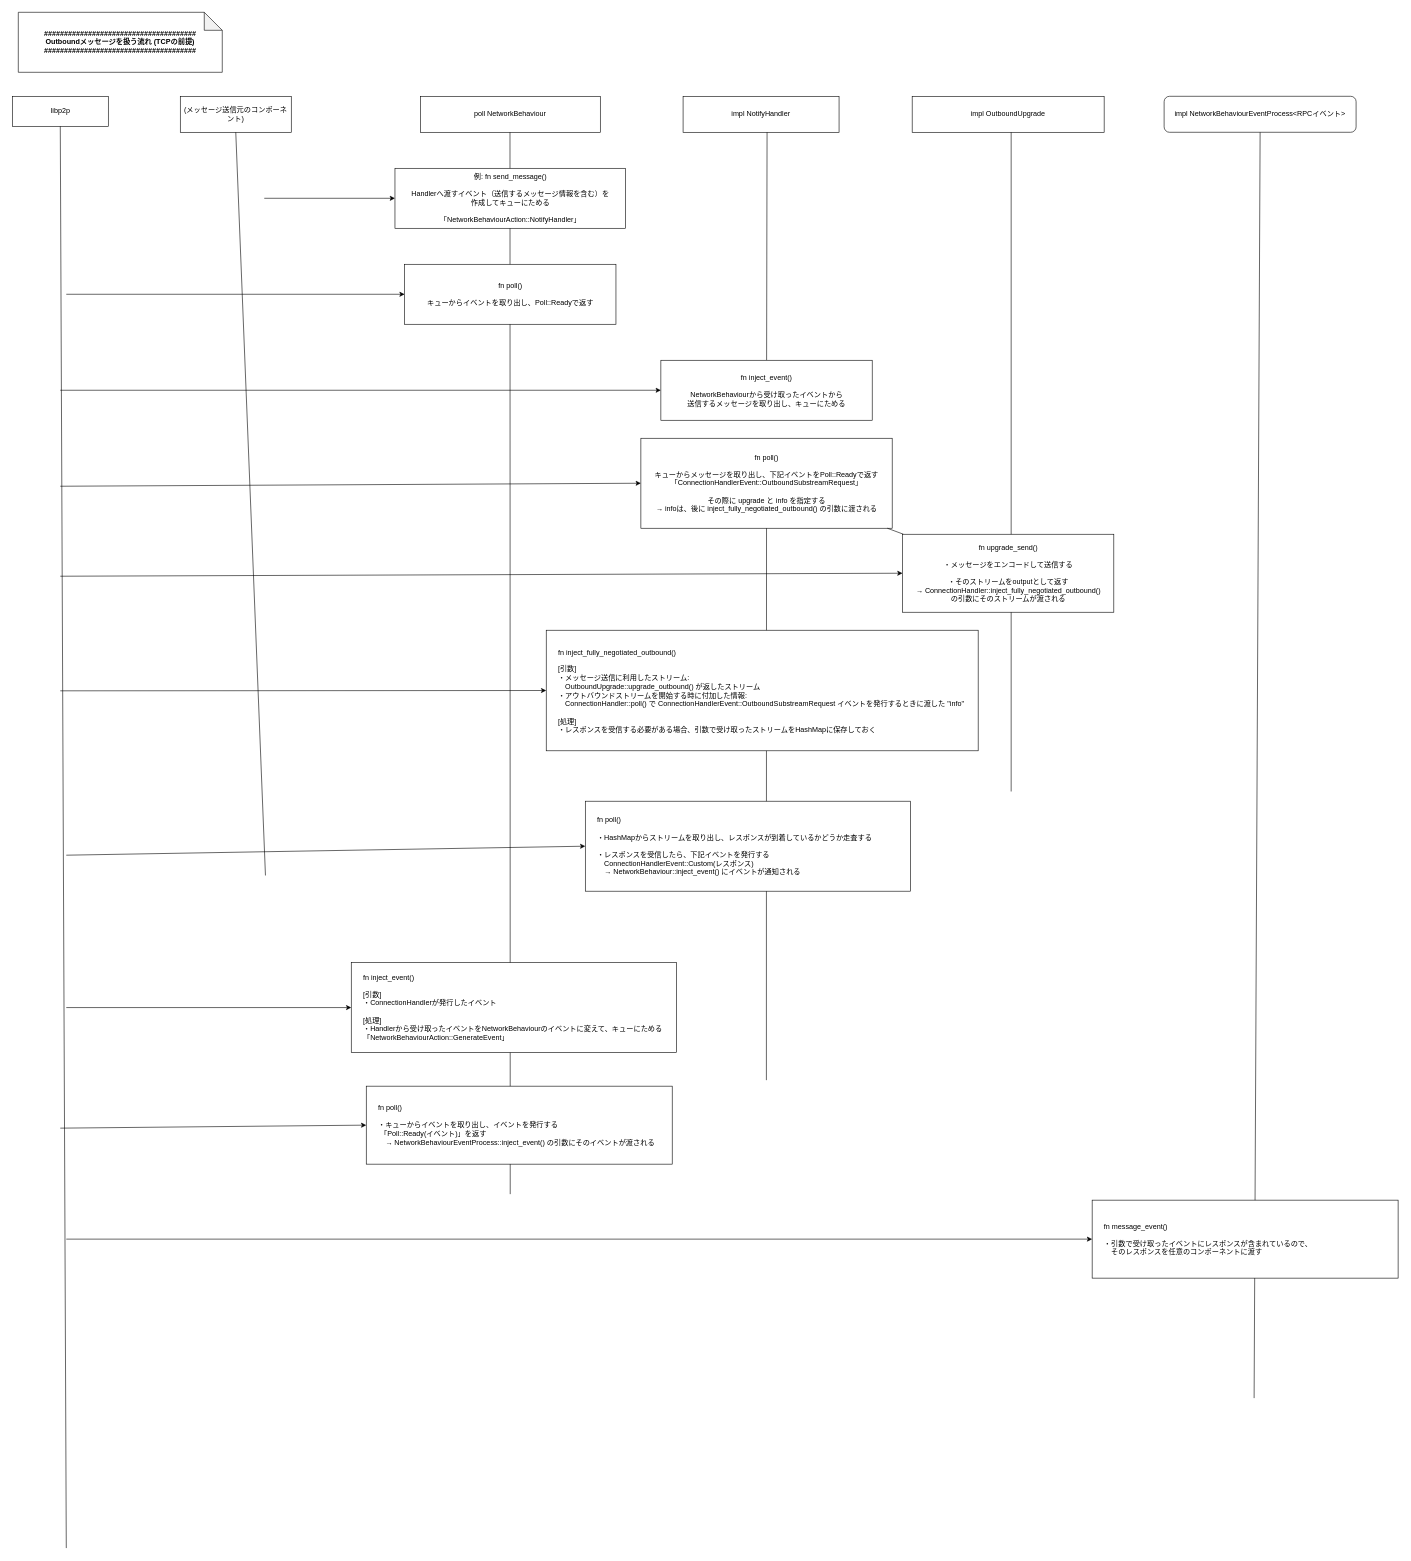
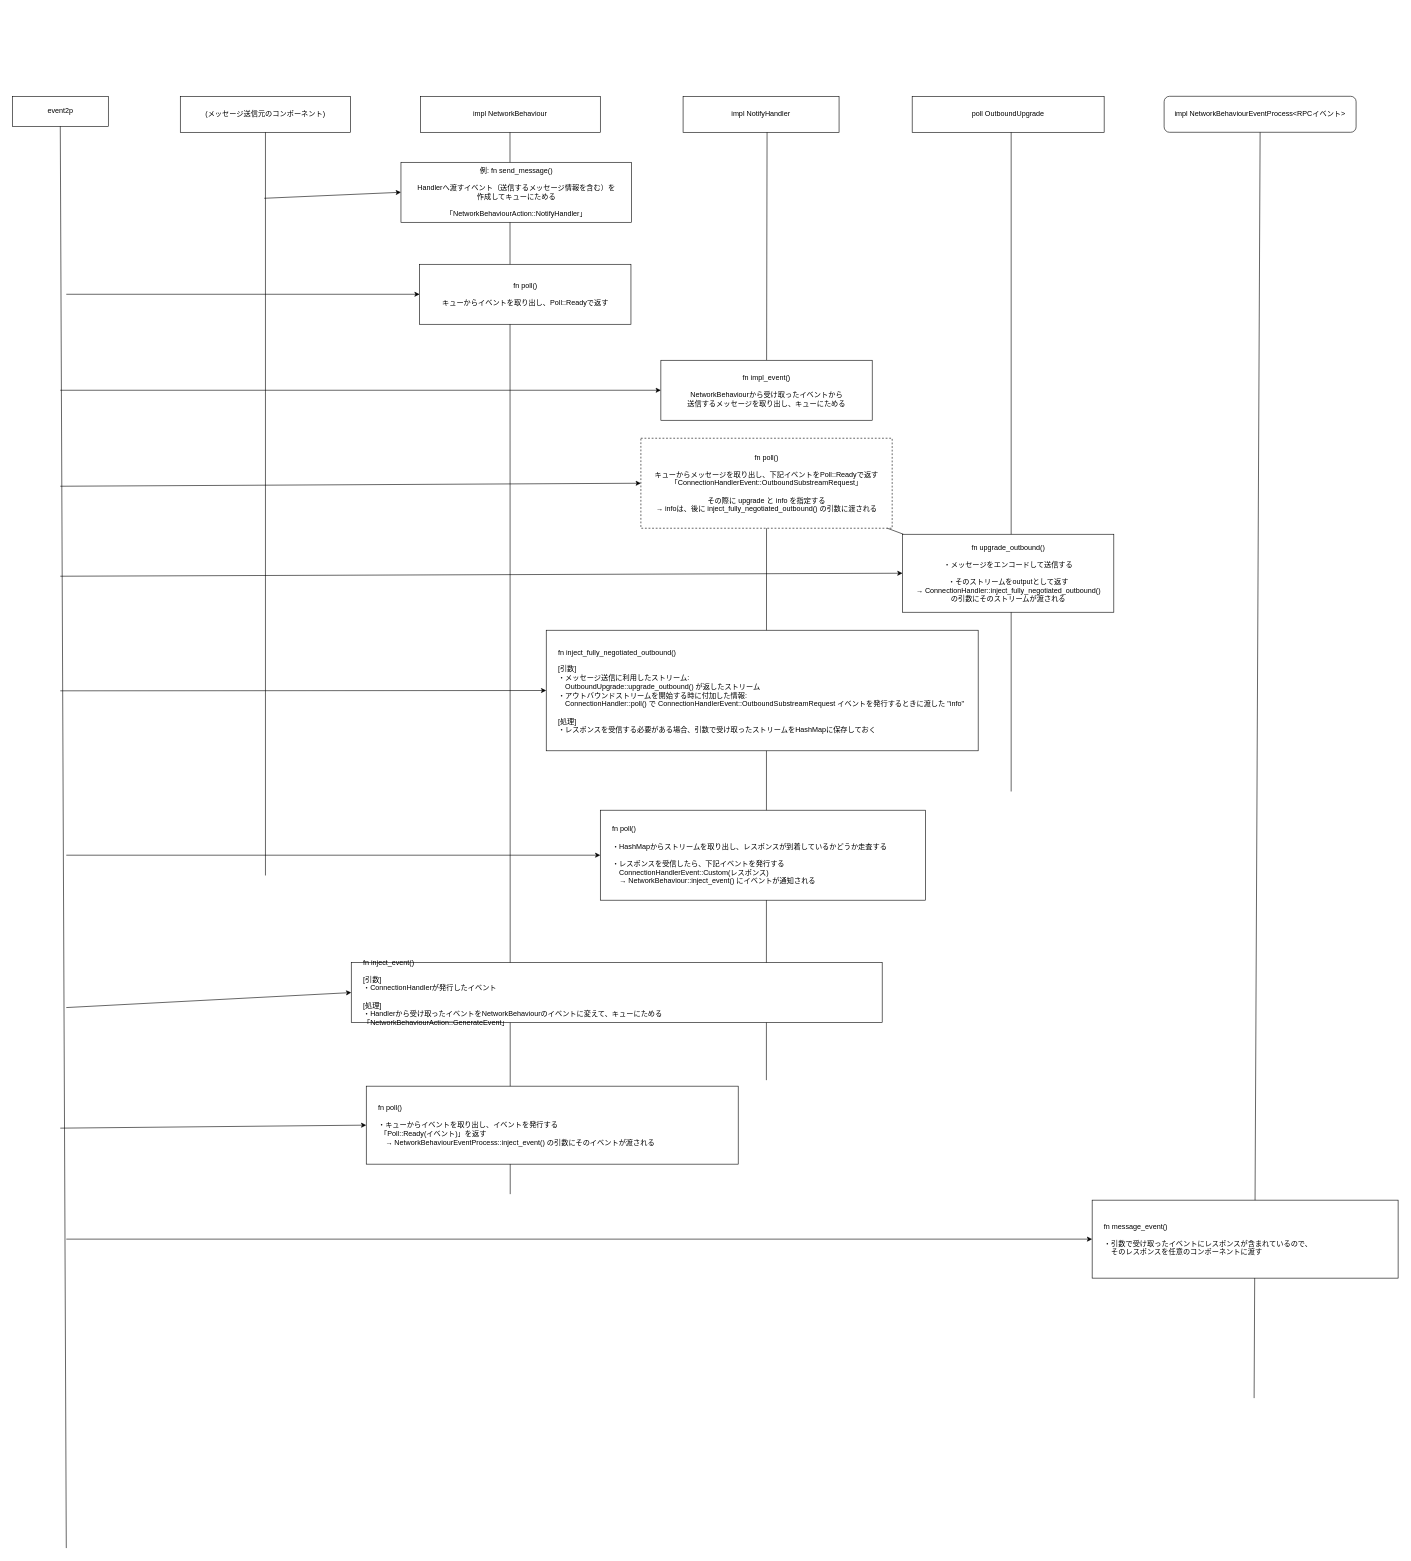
(120, 42) -> none
(61, 111) -> (61, 111)
(236, 114) -> (266, 114)
(510, 114) -> (510, 114)
(1008, 114) -> (1008, 114)
(510, 198) -> (516, 192)
(510, 294) -> (525, 294)
(767, 390) -> (767, 390)
(767, 483) -> (767, 483)
(1009, 573) -> (1009, 573)
(748, 846) -> (763, 855)
(514, 1008) -> (617, 993)
(519, 1125) -> (552, 1125)
